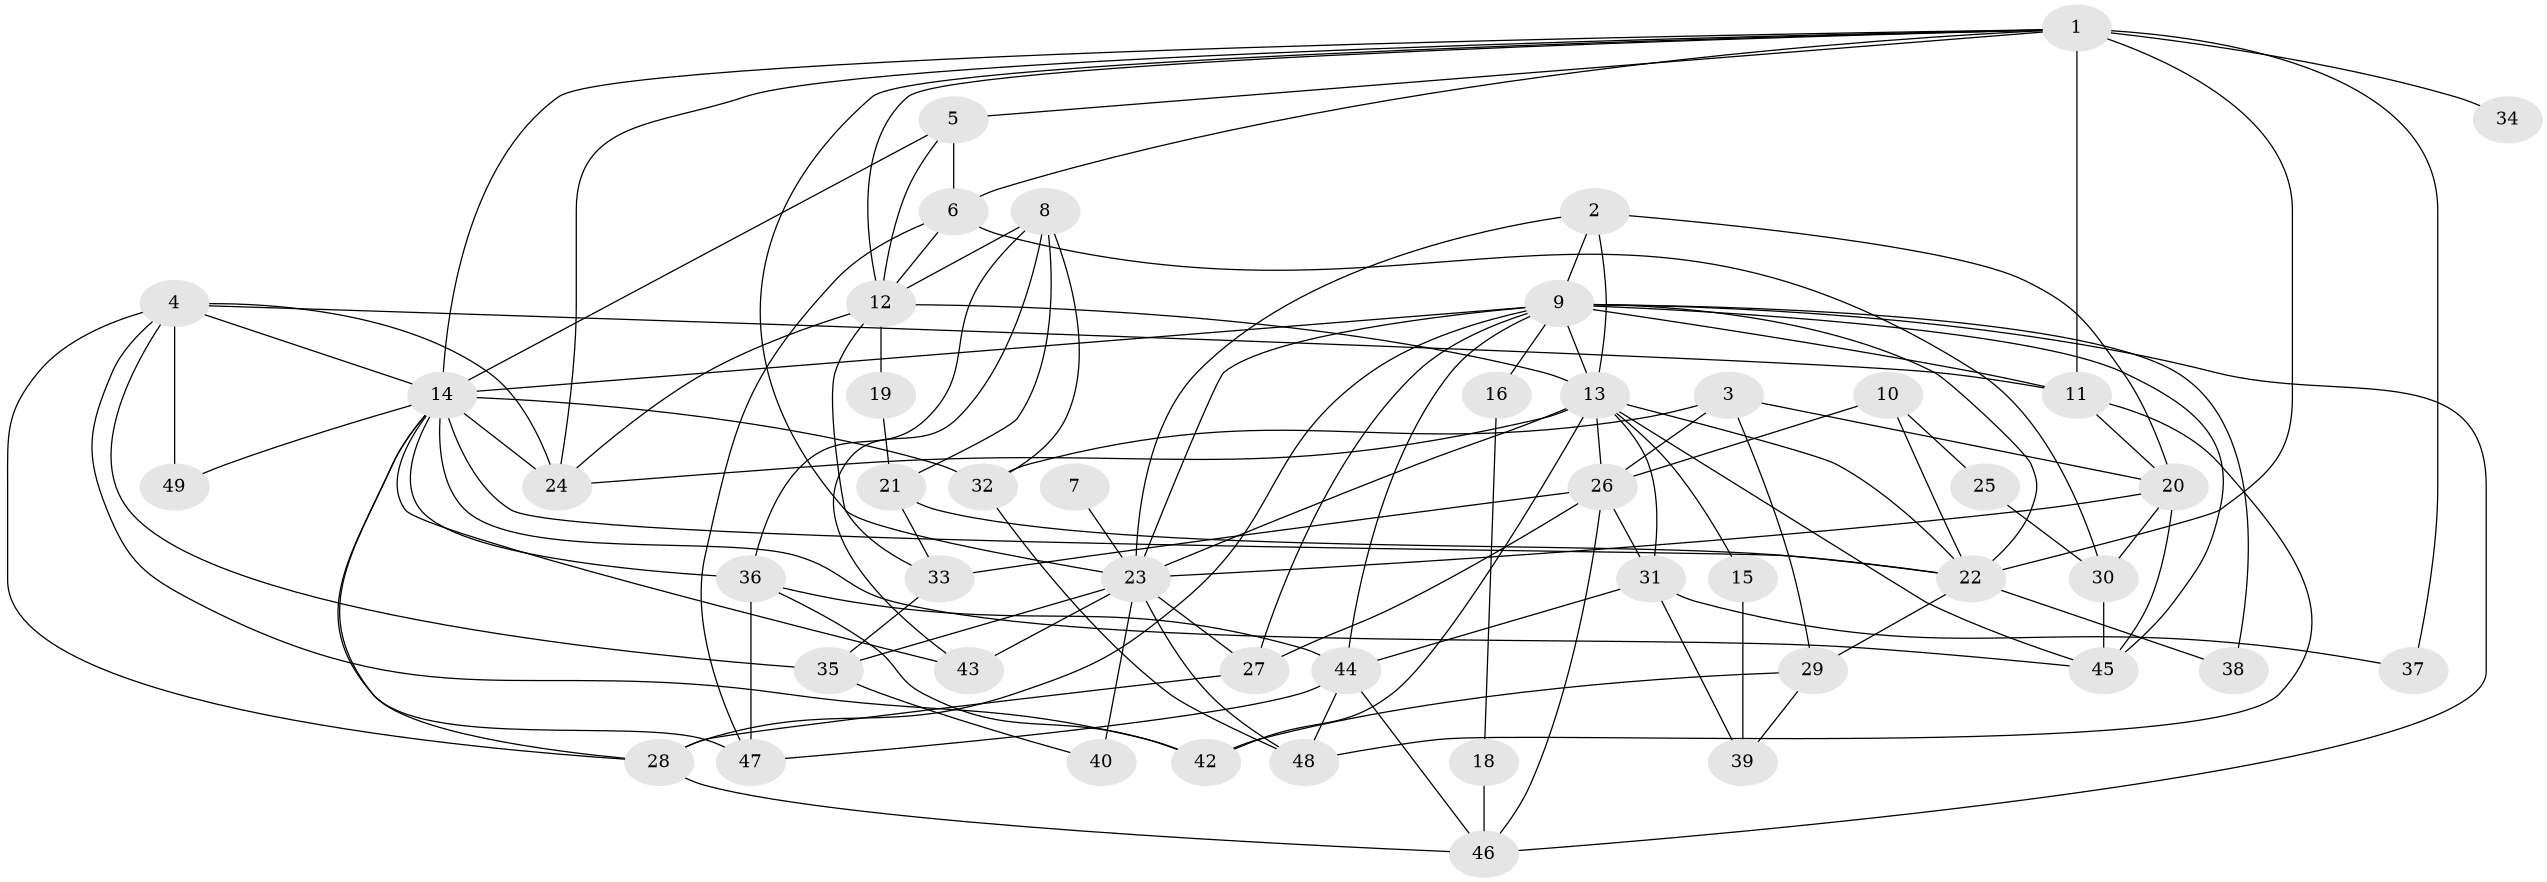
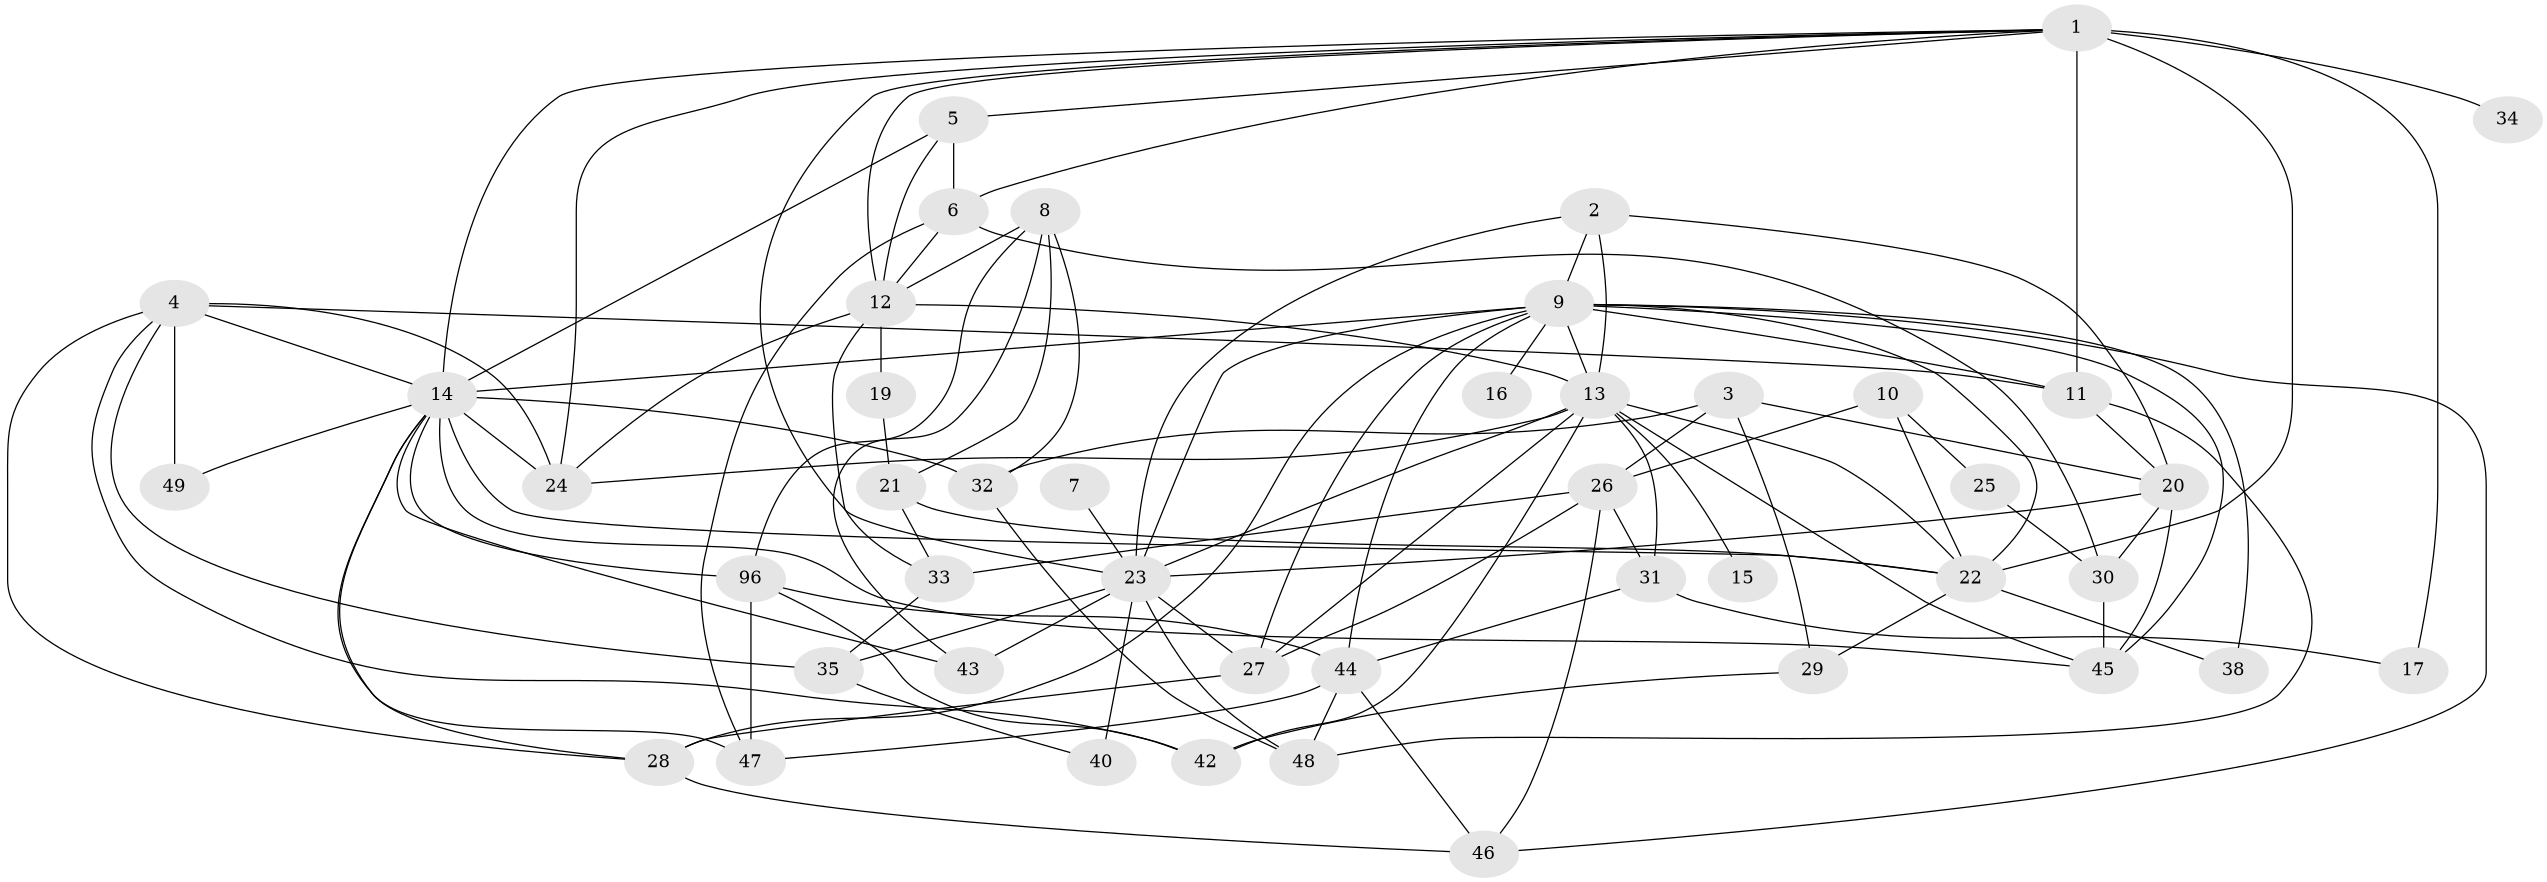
(1599, 441) -> (1425, 533)
(751, 579) -> (751, 579)
(2414, 671) -> (2414, 671)
(1484, 762) -> none
(1743, 762) -> none
